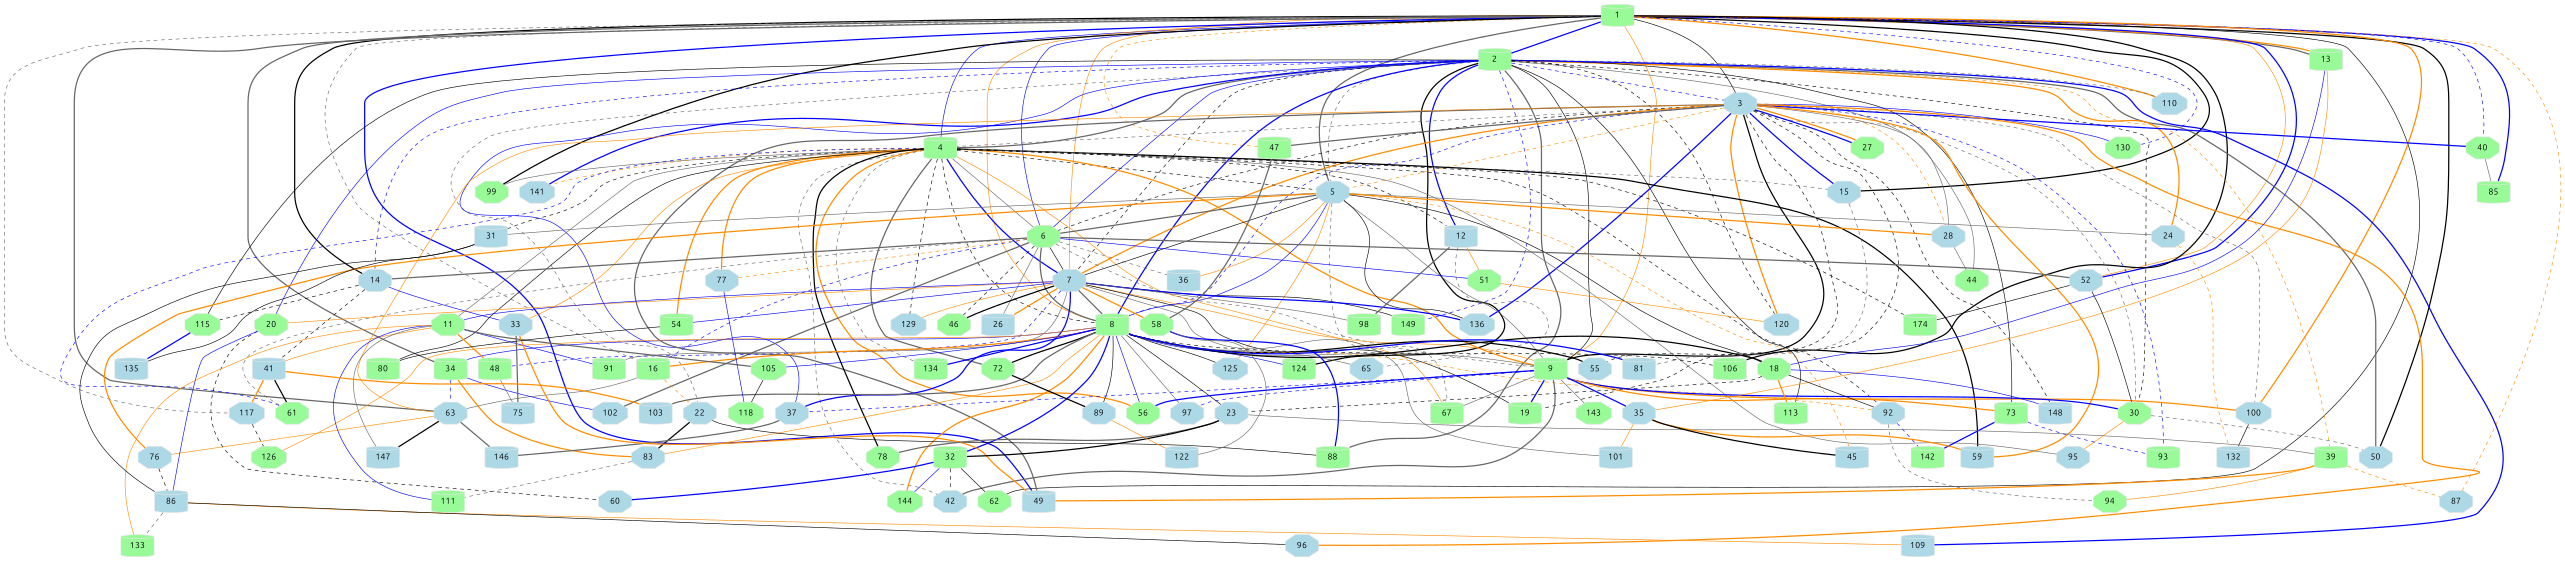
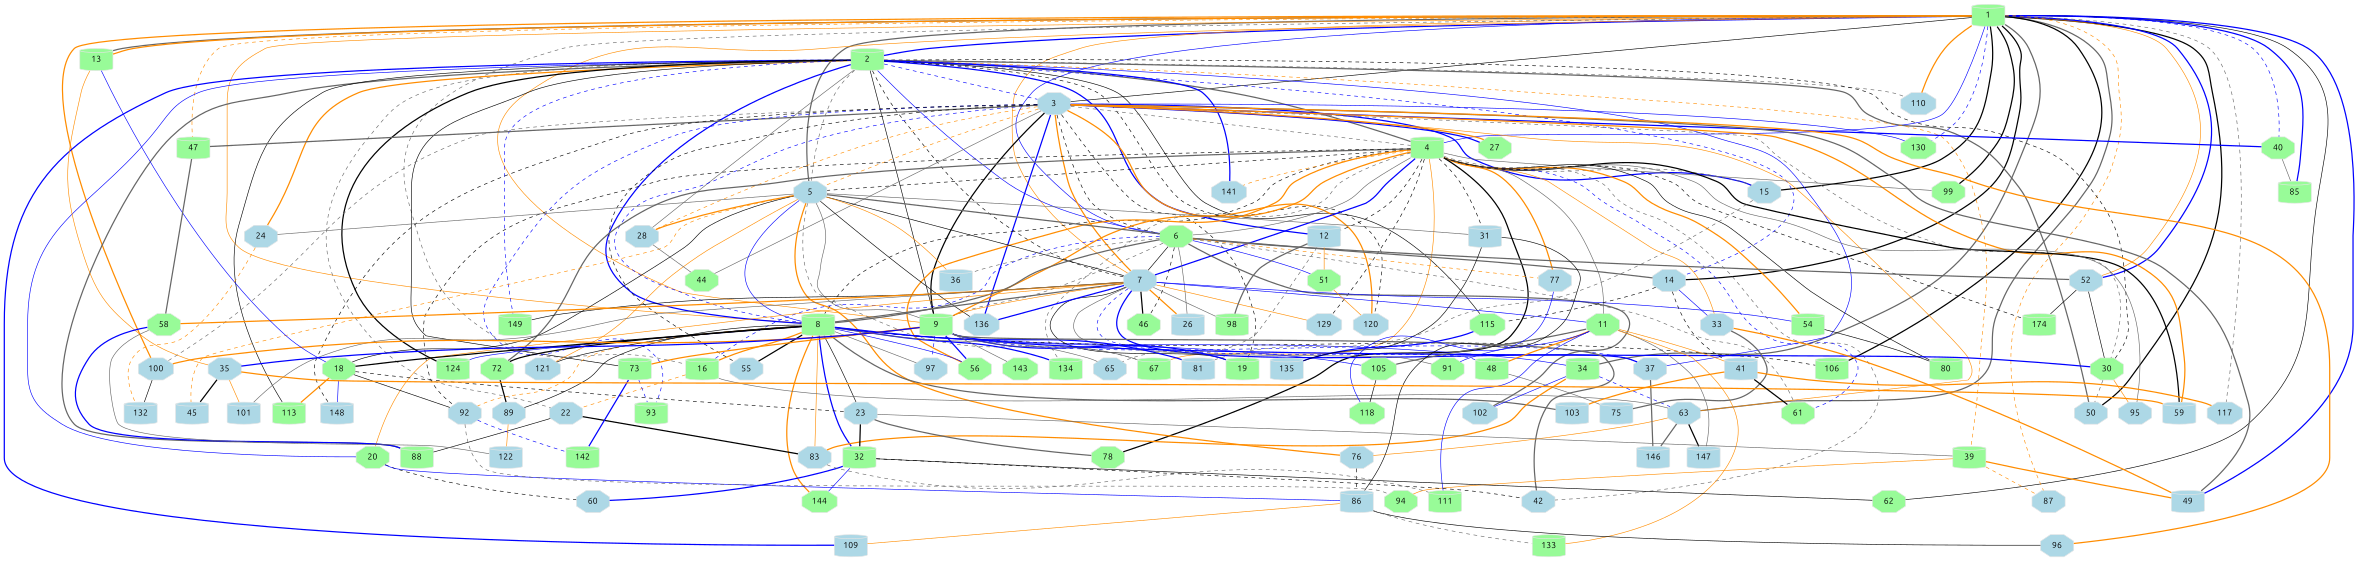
(1331, 354) -> none
(609, 369) -> (1448, 369)
(1230, 369) -> (543, 369)
(269, 457) -> none
